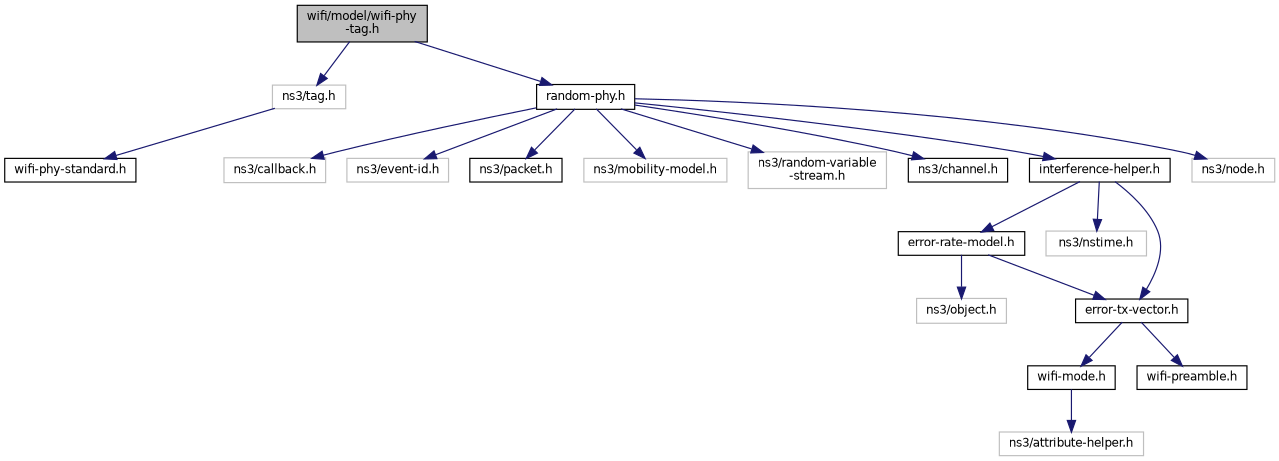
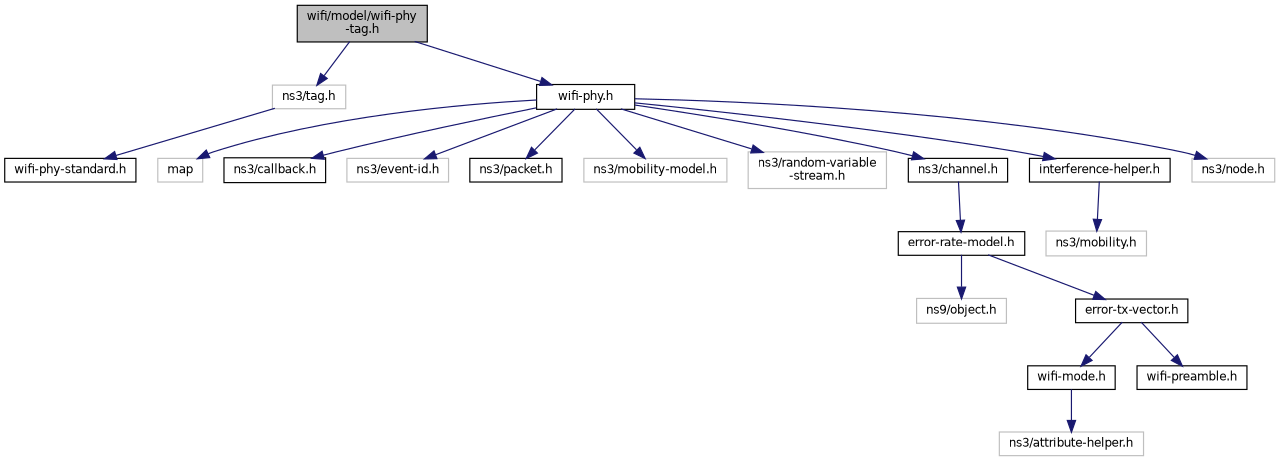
(586, 97) -> (586, 97)
none -> (180, 170)
(275, 170) -> (275, 170)
(1036, 204) -> (959, 201)
(1157, 229) -> none
(1096, 243) -> (1096, 243)
(962, 311) -> (962, 311)
